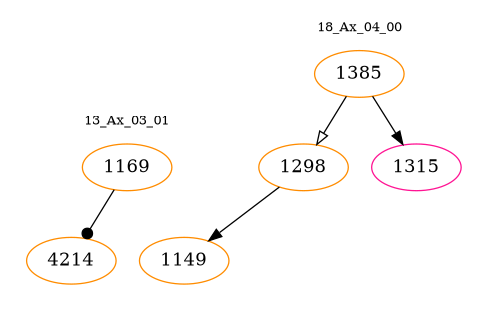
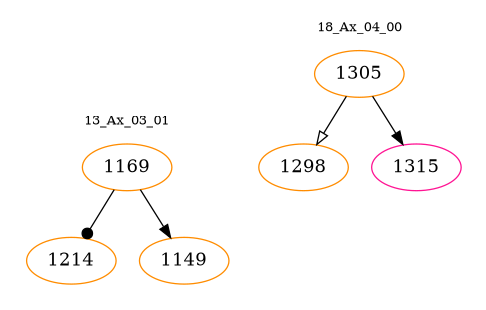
(359, 74) -> (359, 74)
(249, 210) -> (152, 208)
(71, 261) -> (71, 261)
